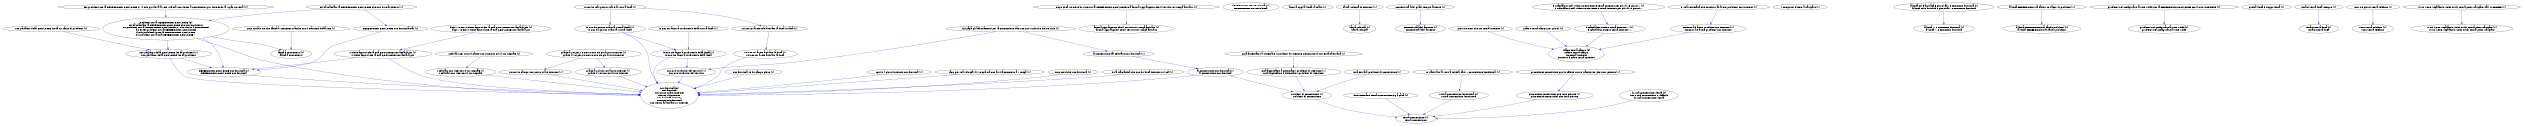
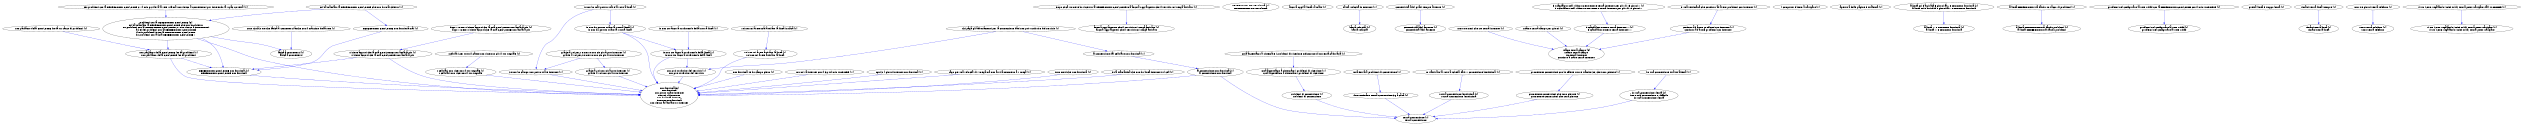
none -> (1860, 7)
(702, 13) -> (559, 33)
none -> (825, 72)
none -> (1669, 72)
(1343, 82) -> (1379, 83)
(1260, 84) -> (1303, 113)
